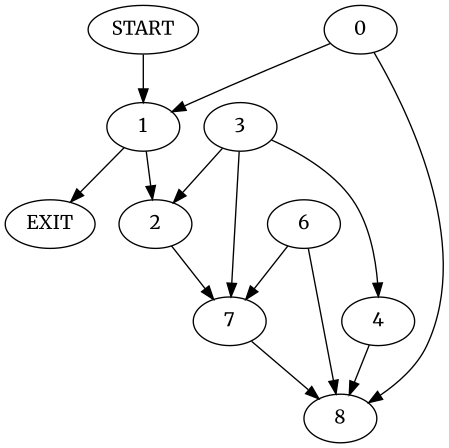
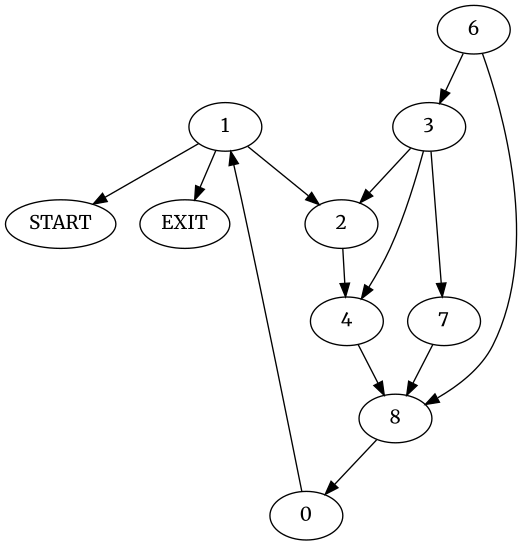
(143, 72) -> (152, 170)
(440, 228) -> (356, 462)
(188, 267) -> (344, 266)
(271, 267) -> (454, 72)
